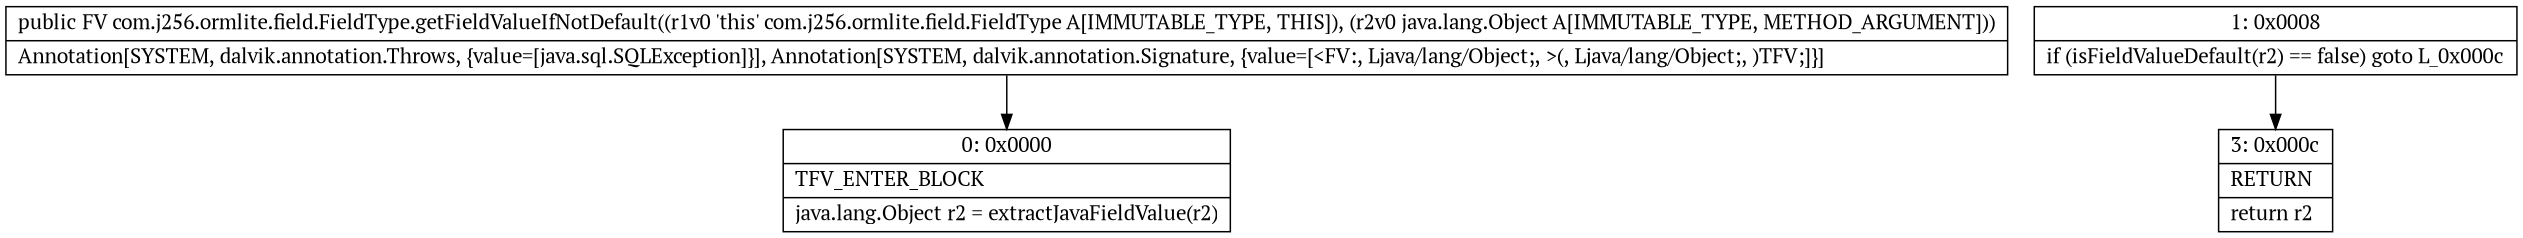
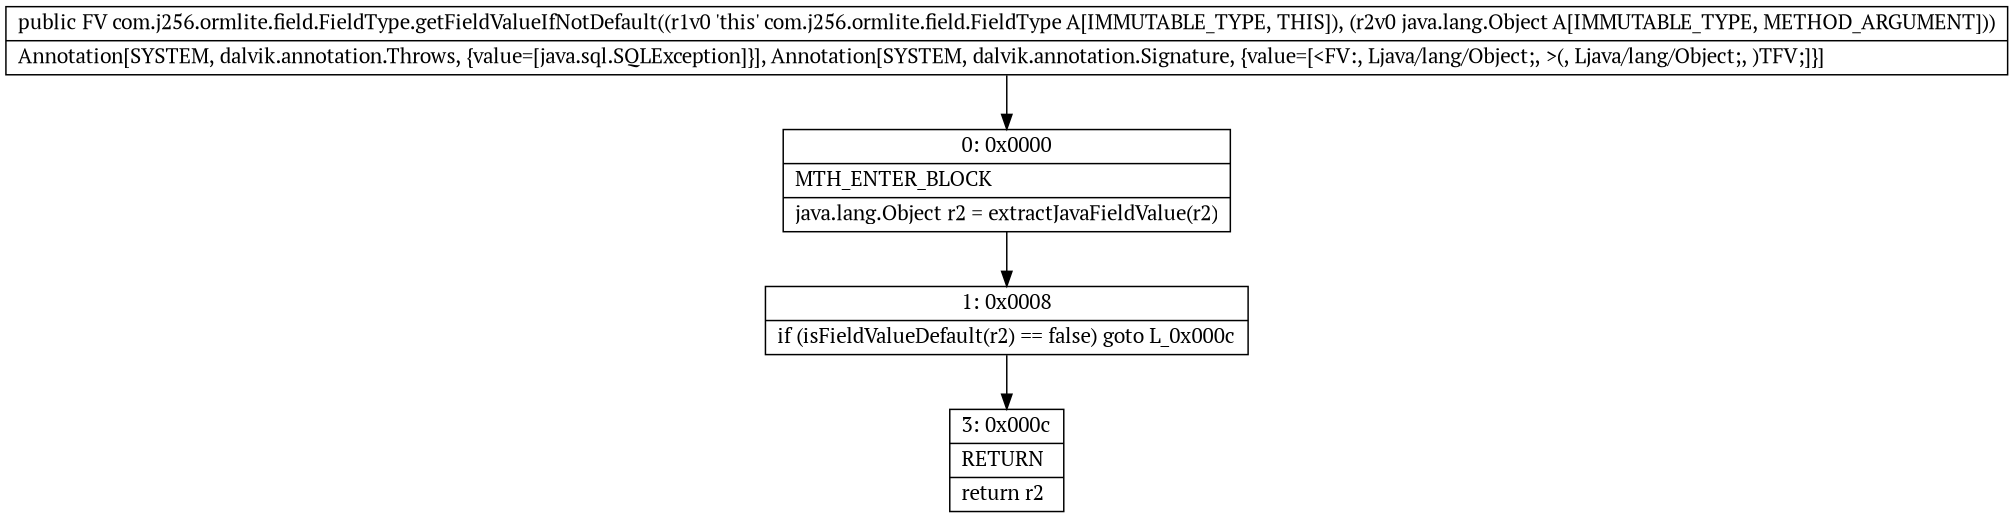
(890, 180) -> (894, 180)
none -> (1007, 252)
